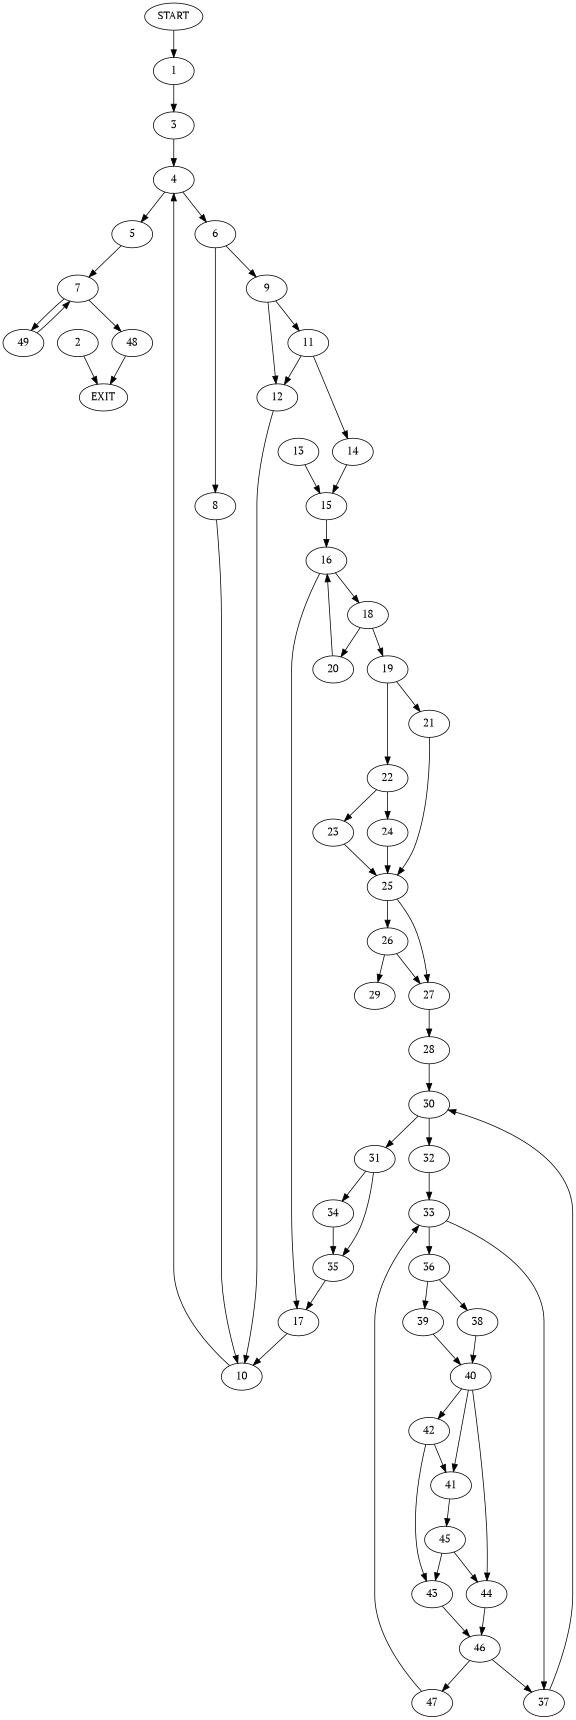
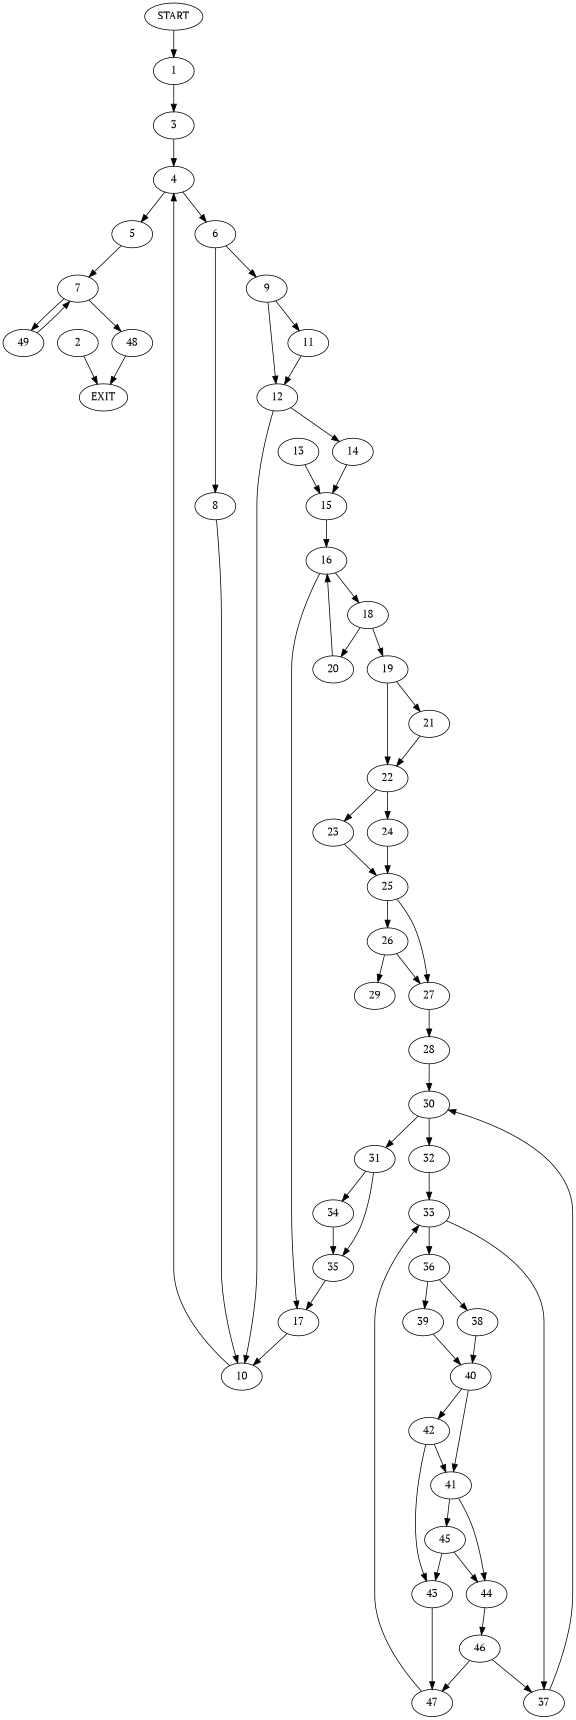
(329, 394) -> (312, 422)
(425, 805) -> (411, 748)
(483, 1481) -> (475, 1534)
(453, 1619) -> (432, 1645)
